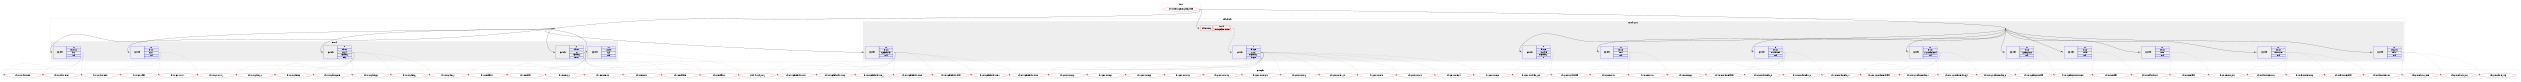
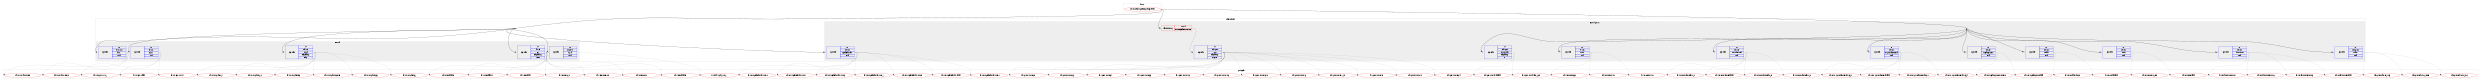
(61, 75) -> none
(2111, 75) -> (2111, 75)
